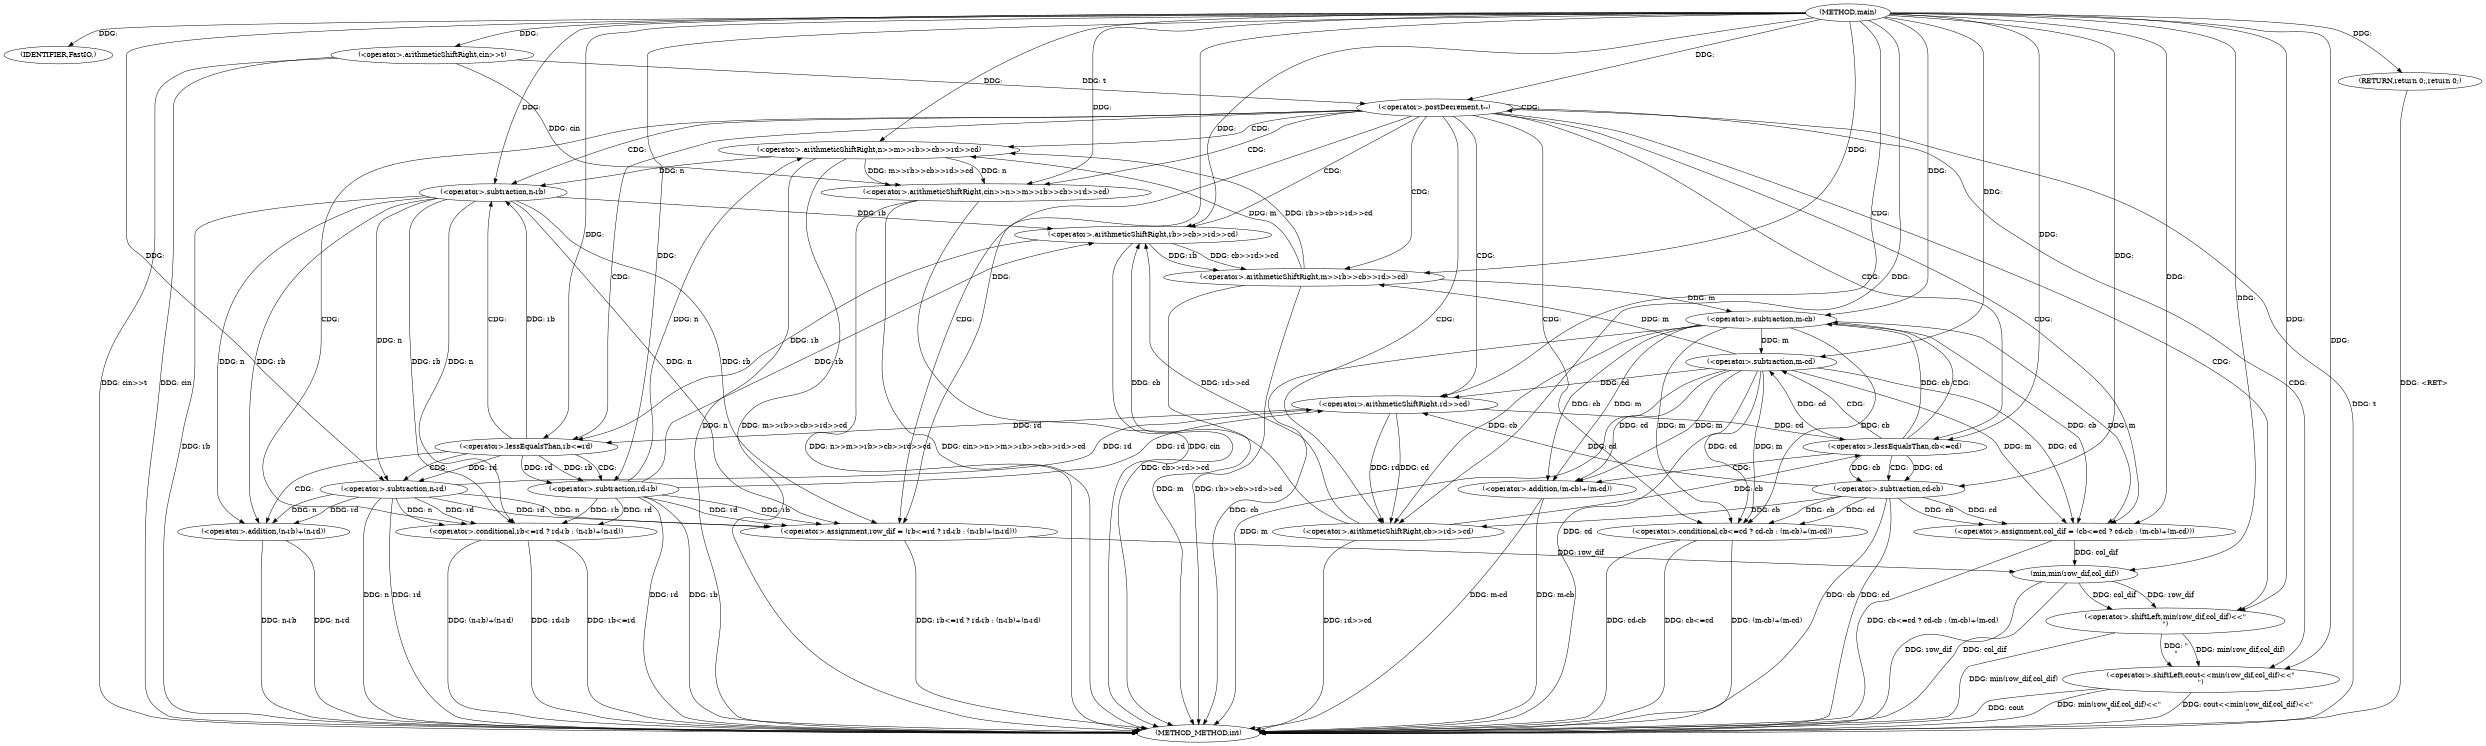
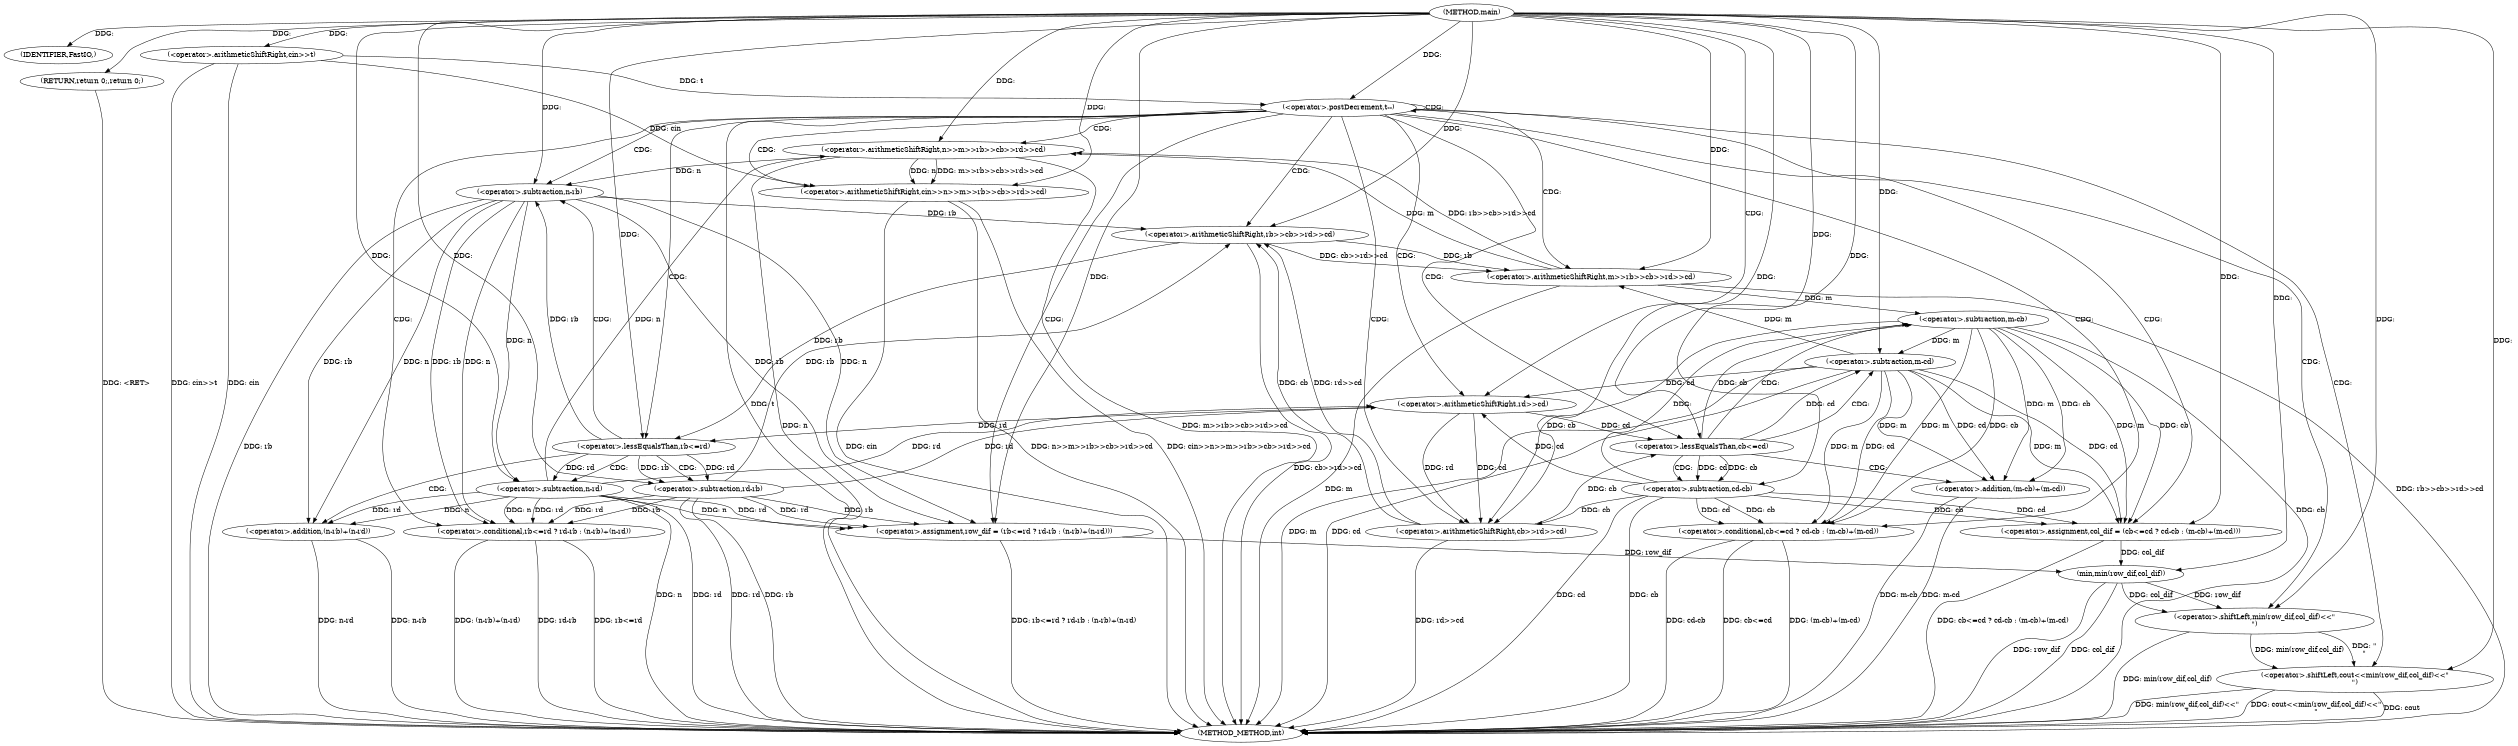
(1928, 190) -> (1705, 365)
(676, 302) -> (652, 289)
